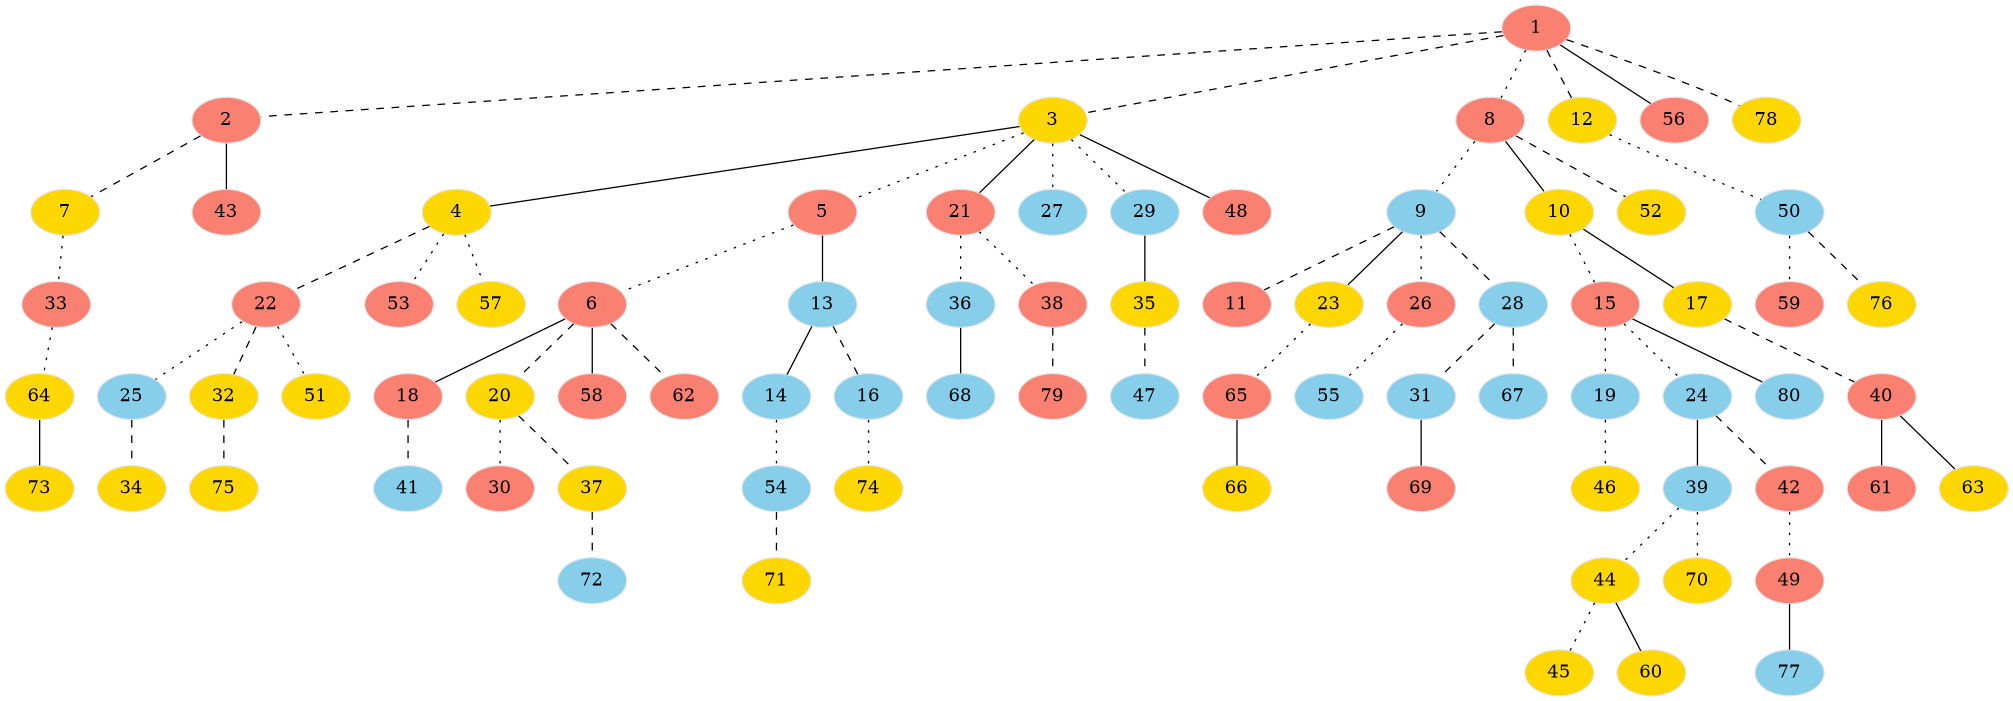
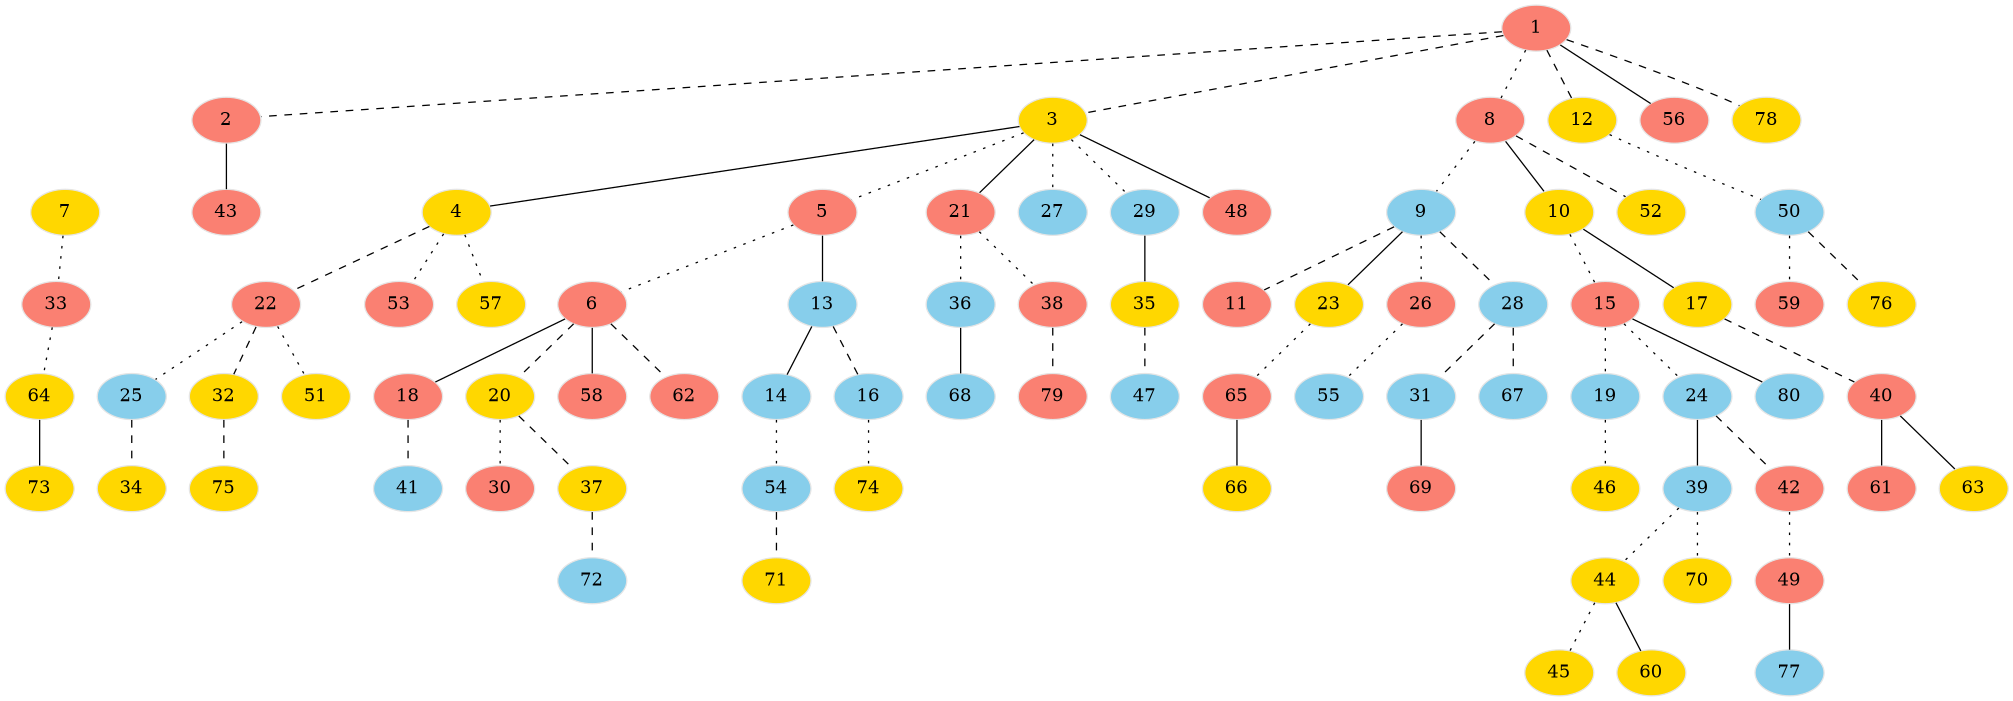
(146, 166) -> none
